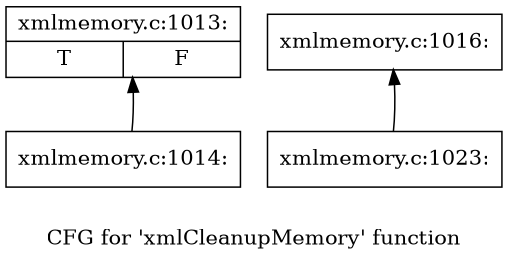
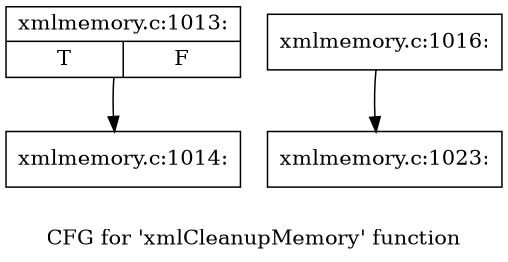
(395, 108) -> (375, 93)
(133, 112) -> (113, 97)
